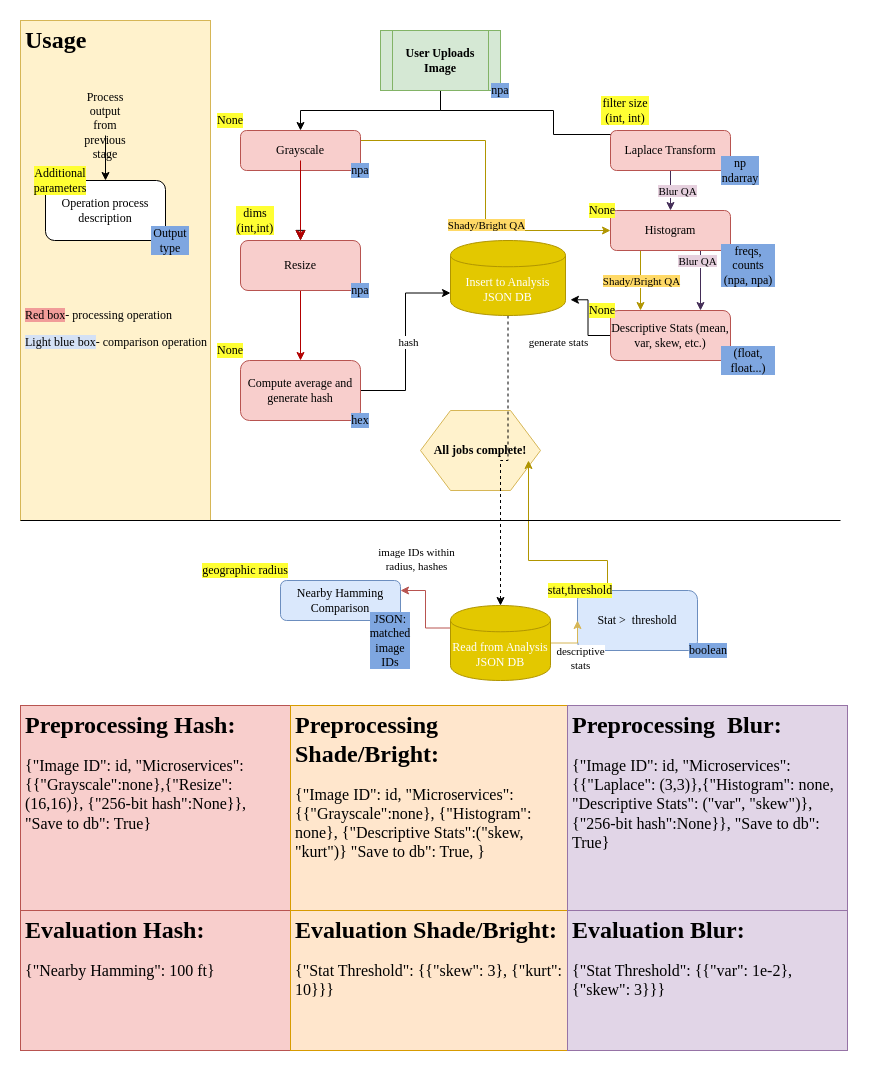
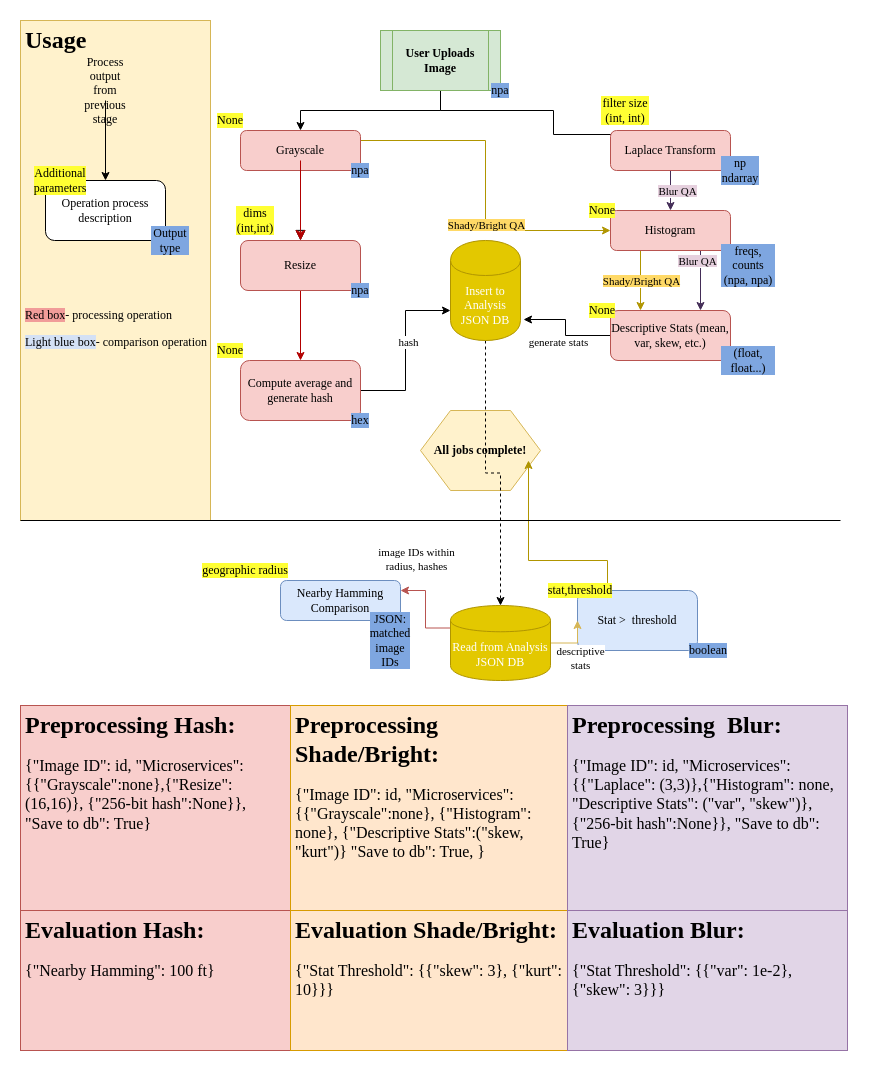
(106, 126) -> (106, 91)
(508, 278) -> (486, 291)
